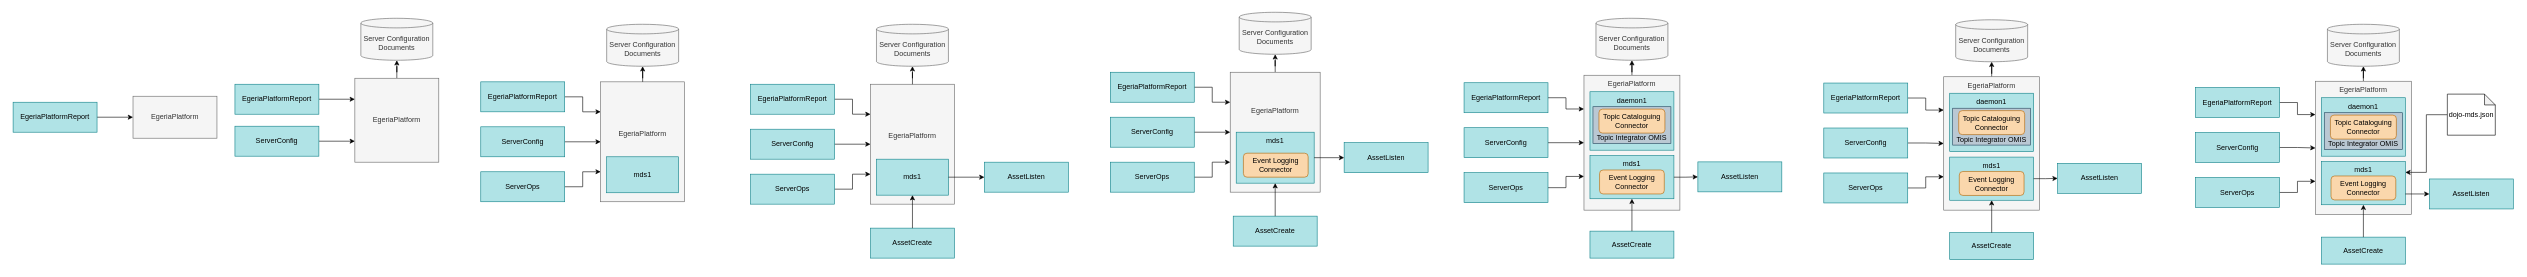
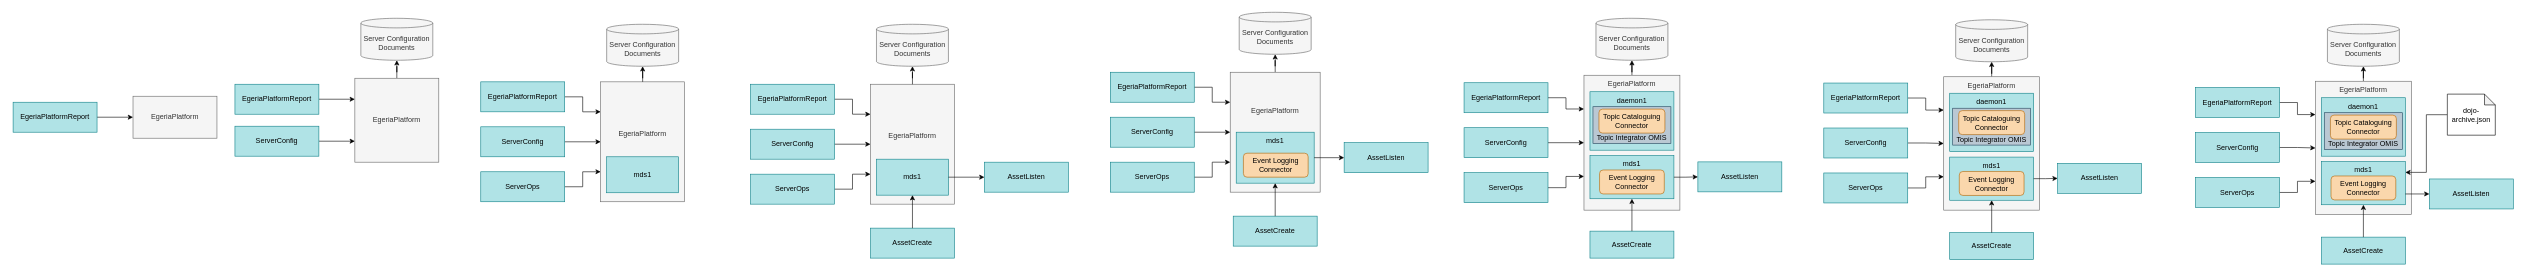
(2472, 115) -> (2472, 115)
